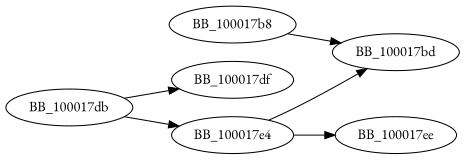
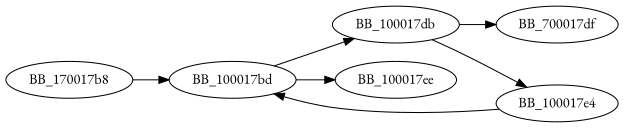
(233, 25) -> (69, 80)
none -> (309, 54)
(233, 80) -> (557, 25)
(309, 135) -> (310, 80)
